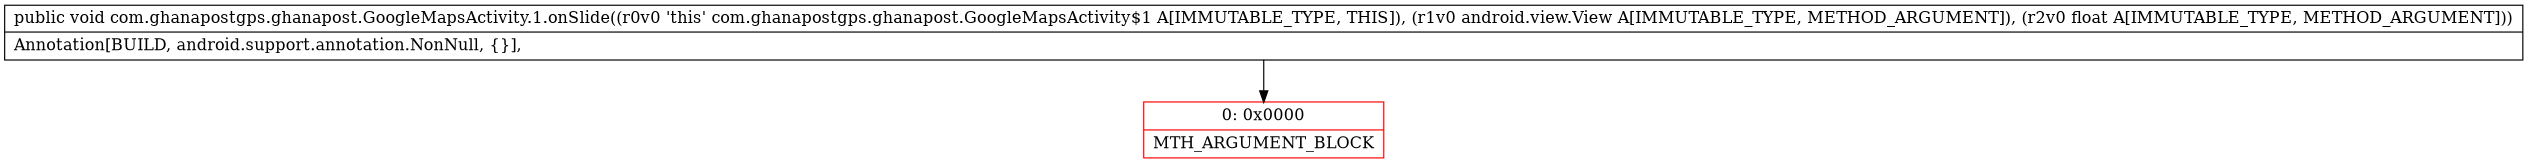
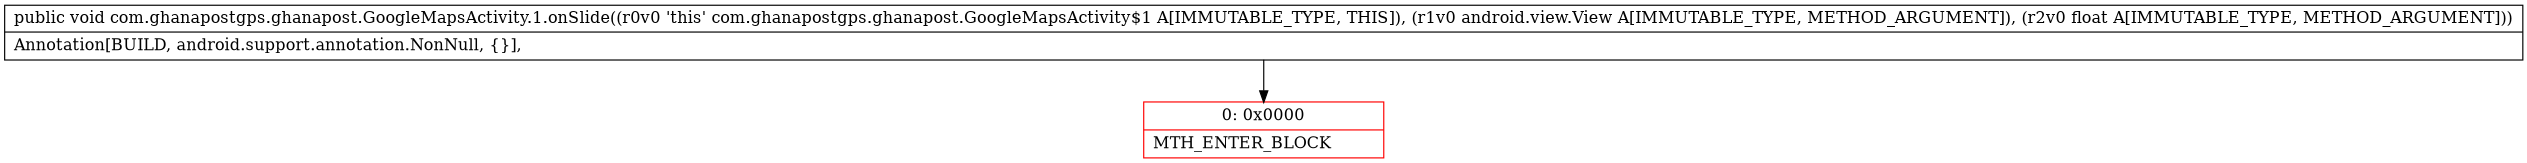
(1264, 143) -> (1243, 143)
